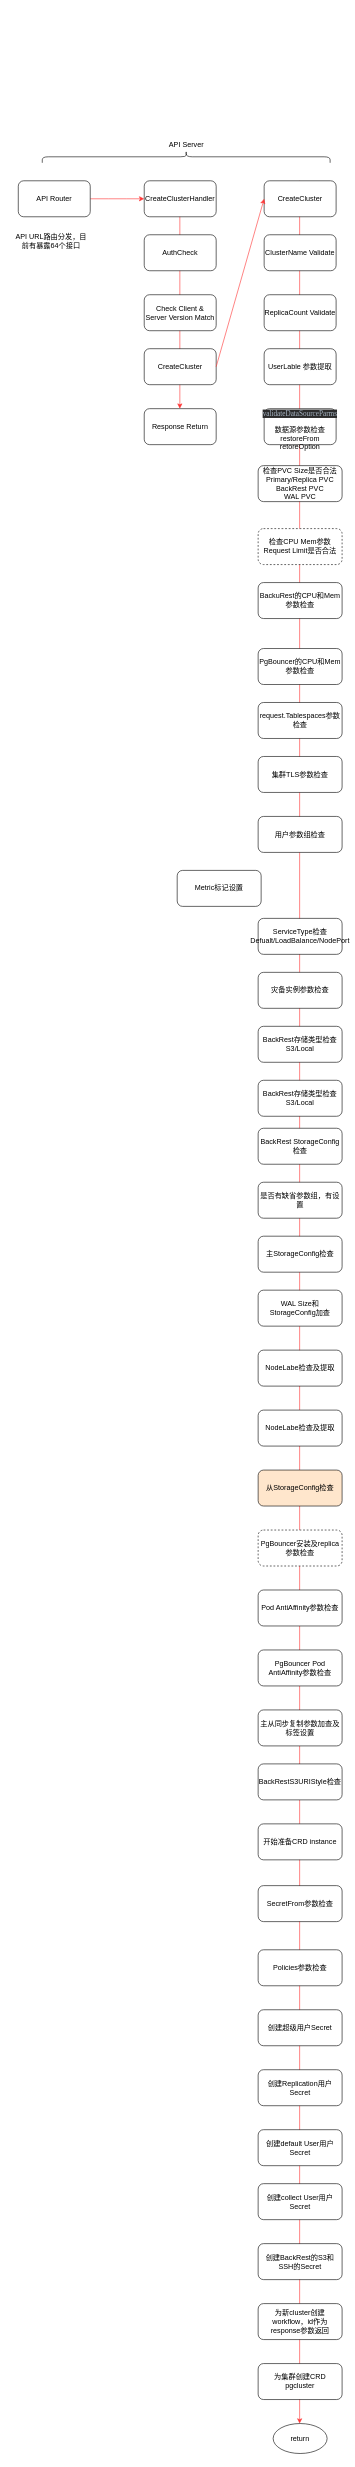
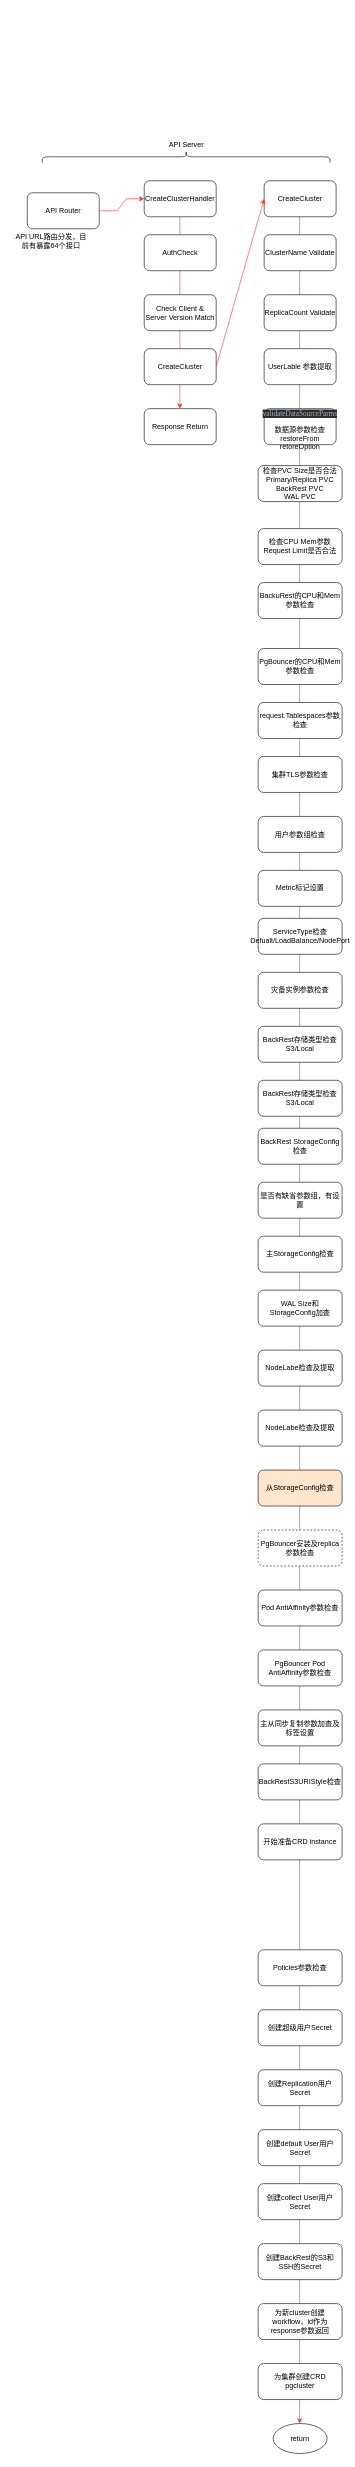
(54, 198) -> (63, 210)
(300, 546) -> (300, 546)
(219, 888) -> (300, 888)
(300, 1904) -> none
